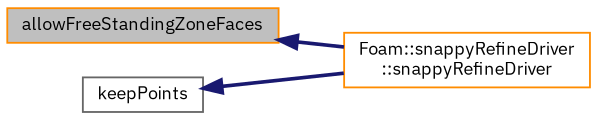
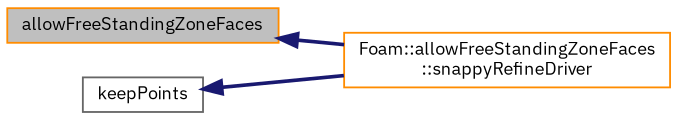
(467, 60) -> (507, 60)
